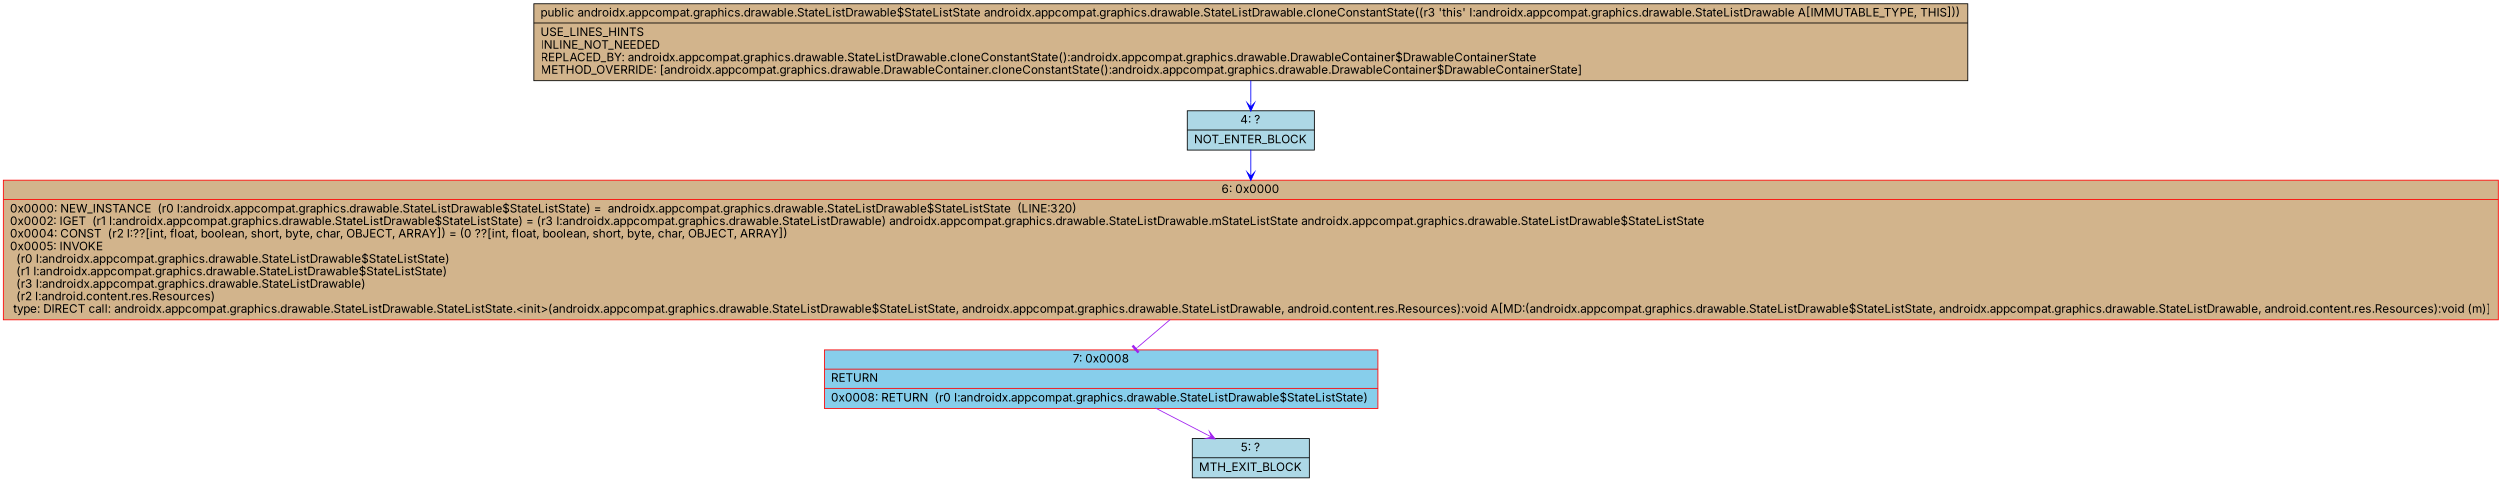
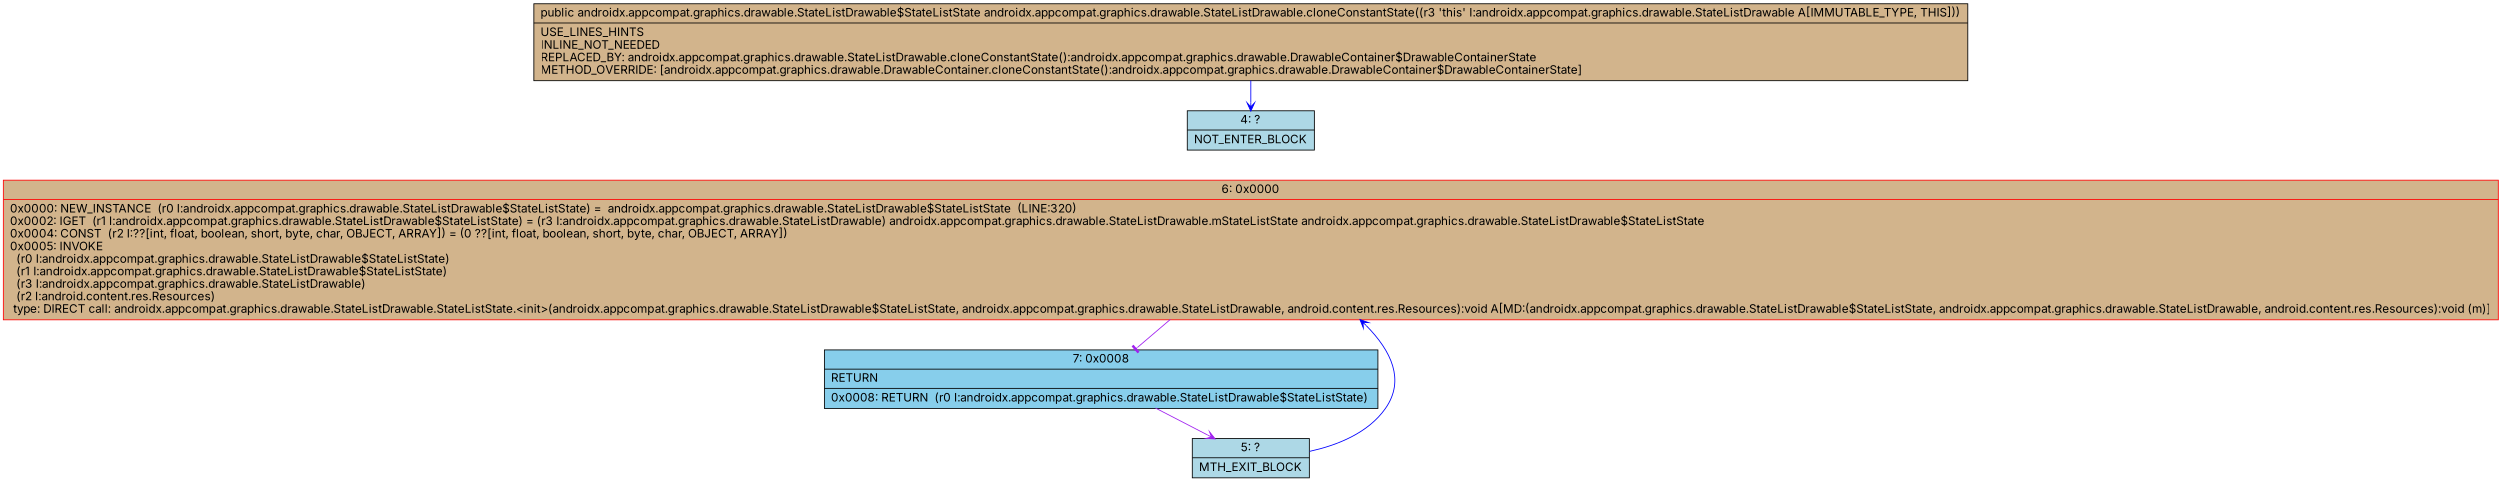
(1251, 161) -> (1386, 407)
(1101, 379) -> (1101, 379)
